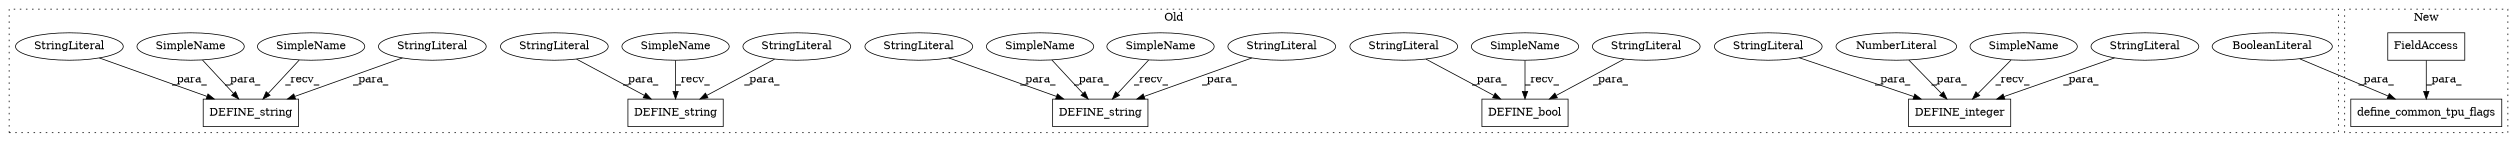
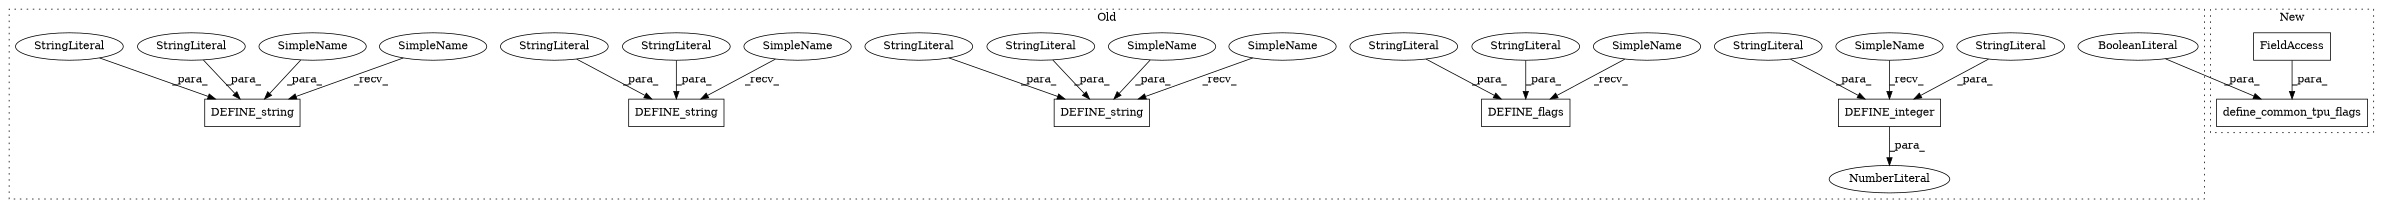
(1925, 77) -> (1889, 142)
(1525, 113) -> (1526, 113)
